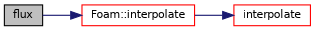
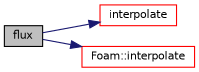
(209, 15) -> (66, 28)
